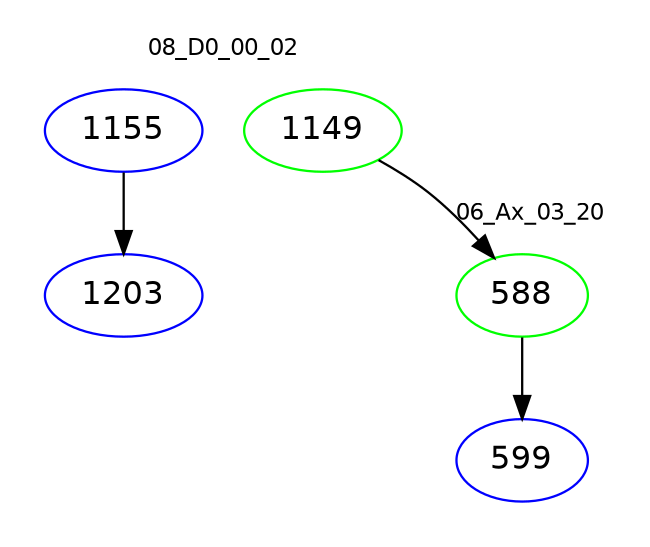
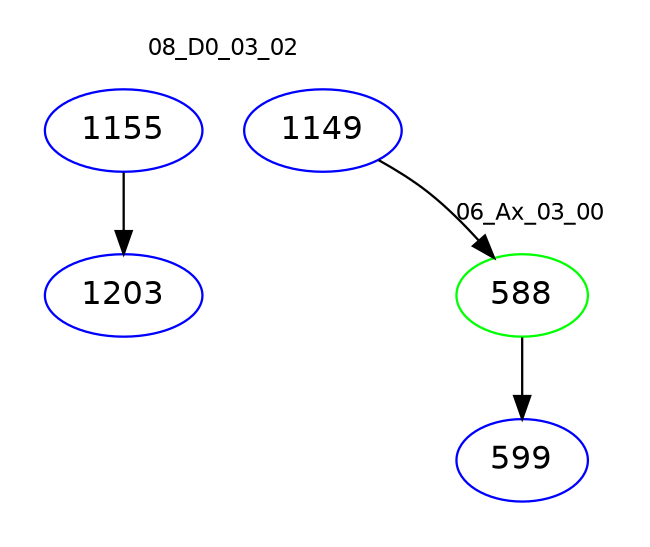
(223, 49) -> (223, 49)
(323, 131) -> (323, 131)
(530, 214) -> (530, 214)
